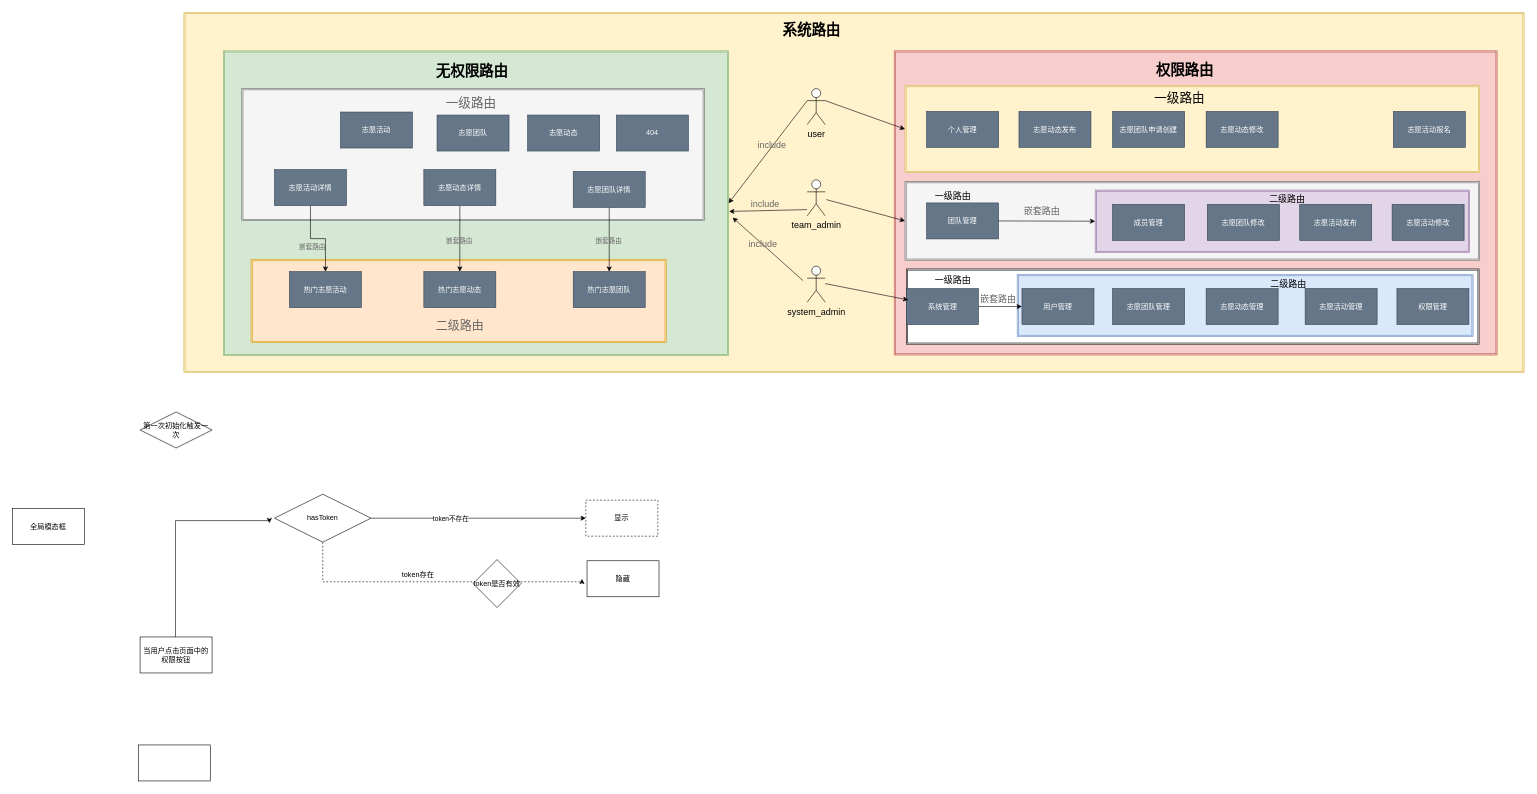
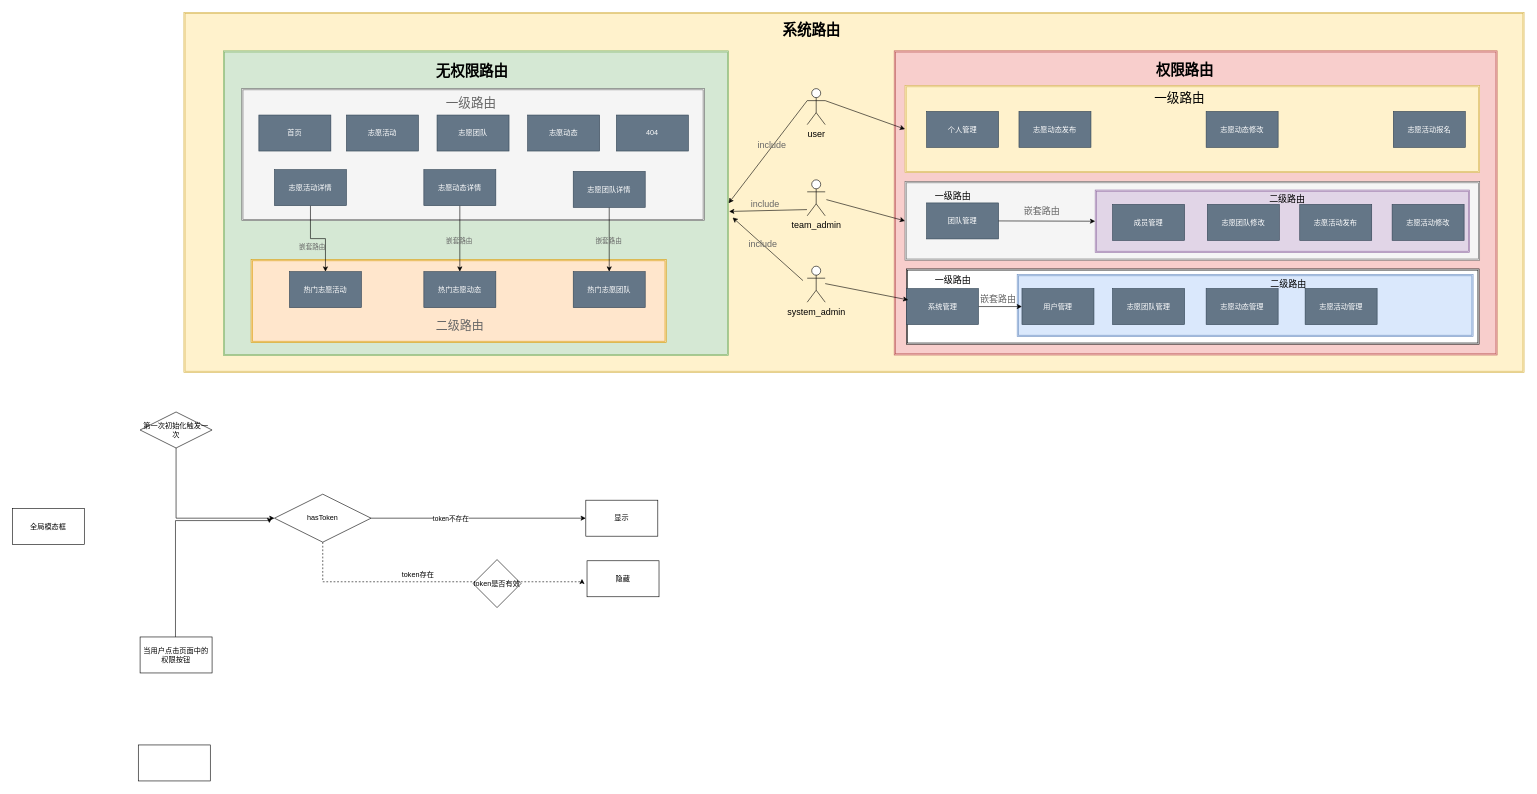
(1149, 129) -> none
(377, 130) -> (383, 133)
none -> (295, 133)
(1433, 306) -> none
none -> (269, 518)
(622, 518) -> (622, 518)
